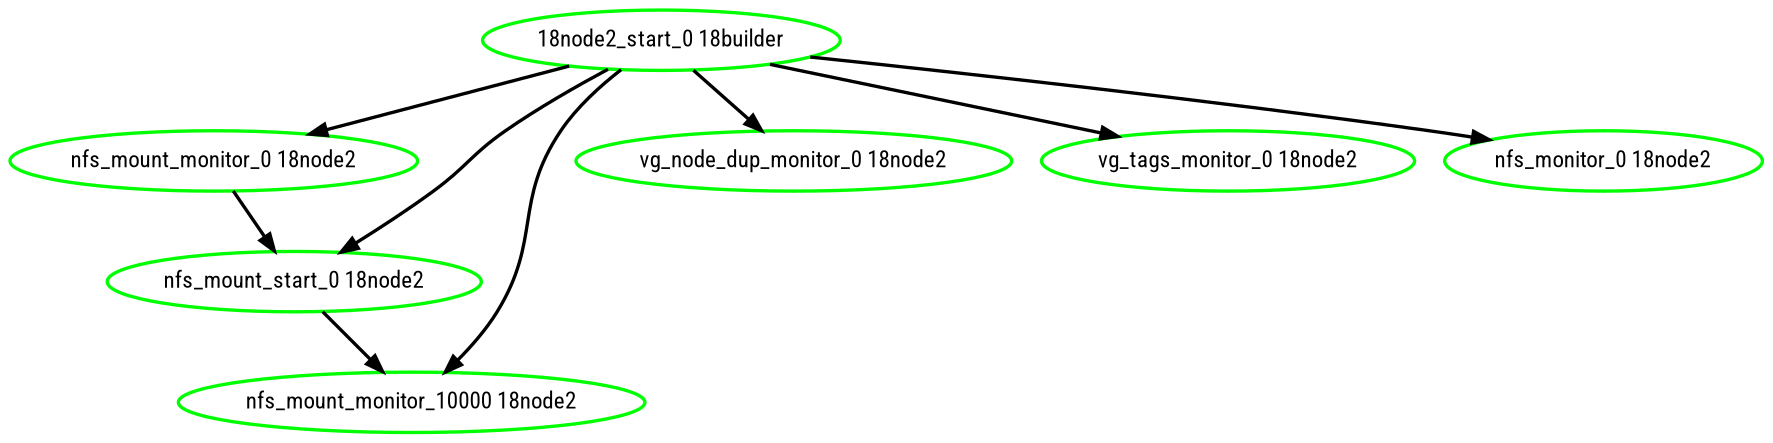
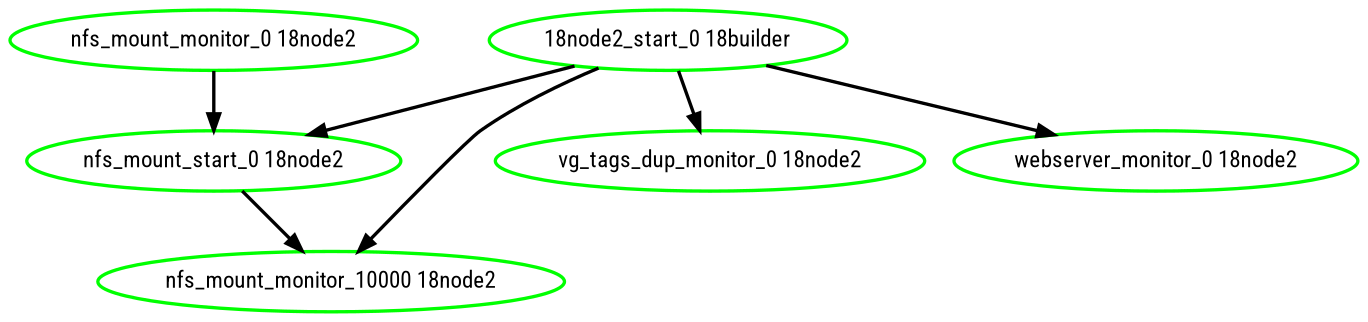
(448, 98) -> none
(794, 161) -> (710, 161)
(1228, 161) -> none
(1604, 161) -> (1156, 161)
